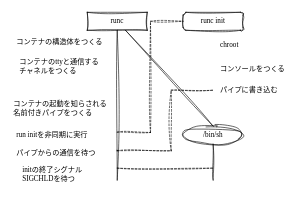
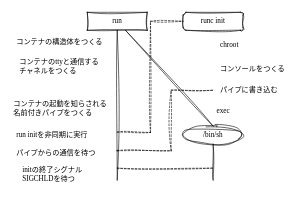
(117, 21) -> (117, 21)
none -> (231, 111)
